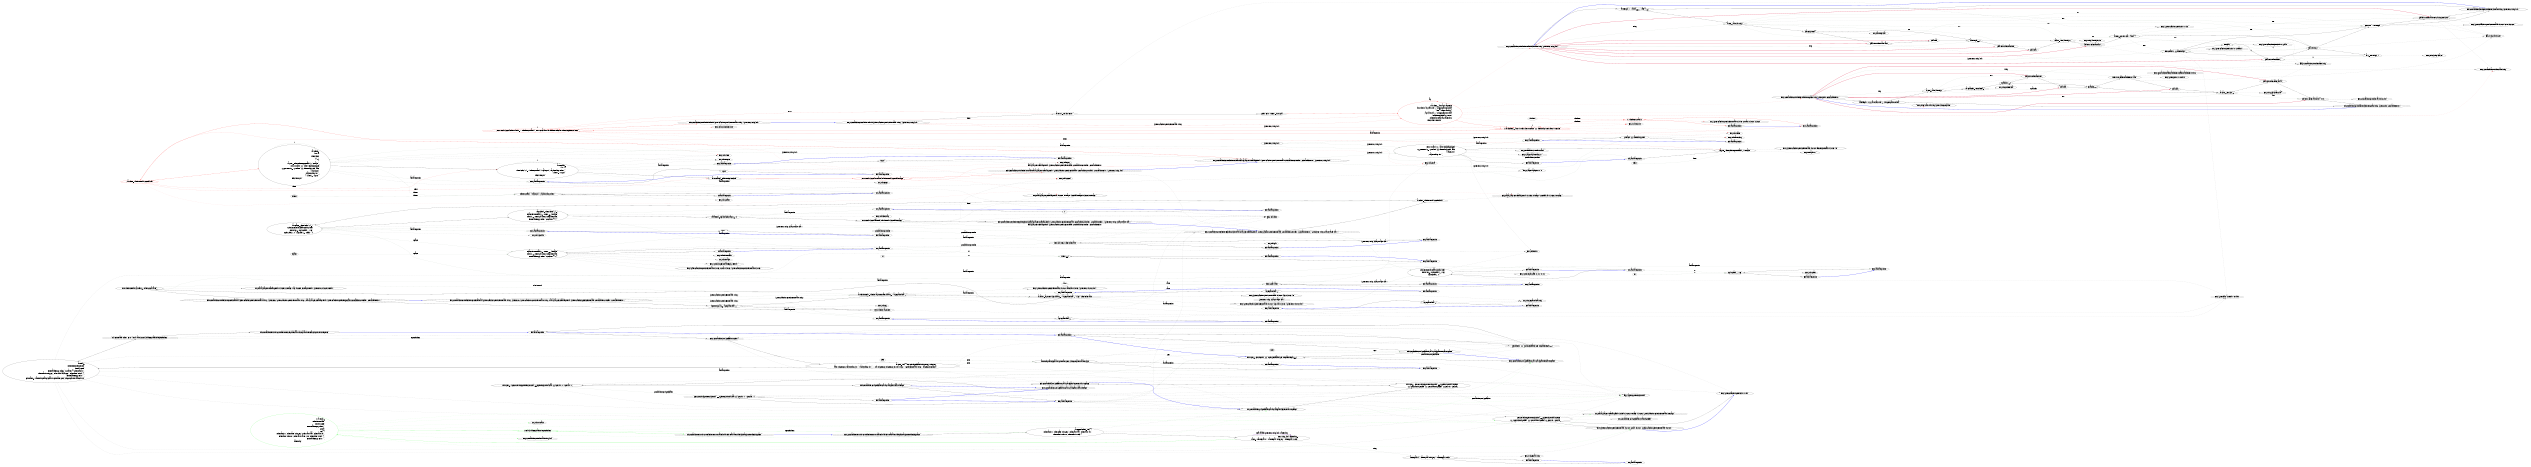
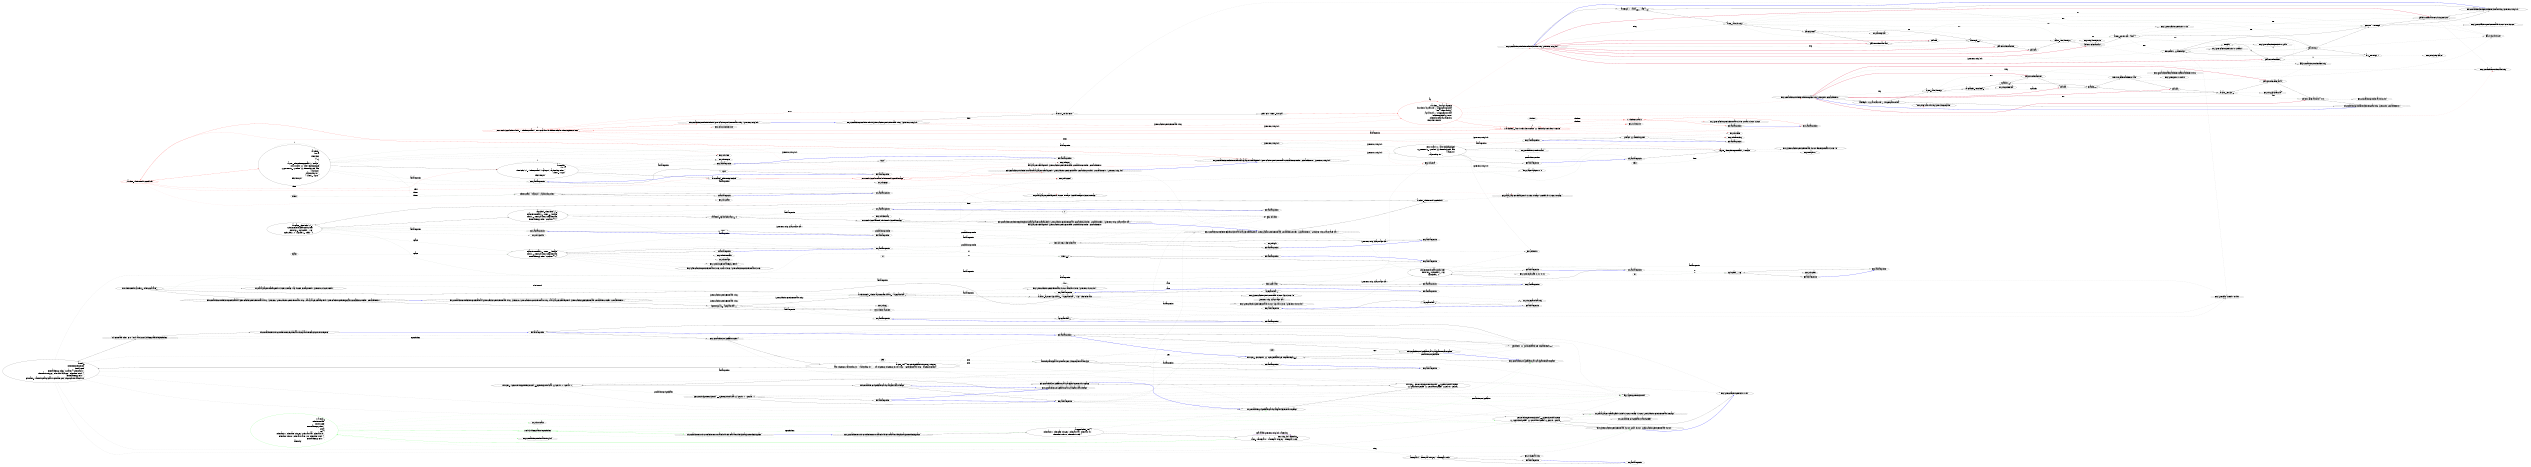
(1532, 155) -> none
